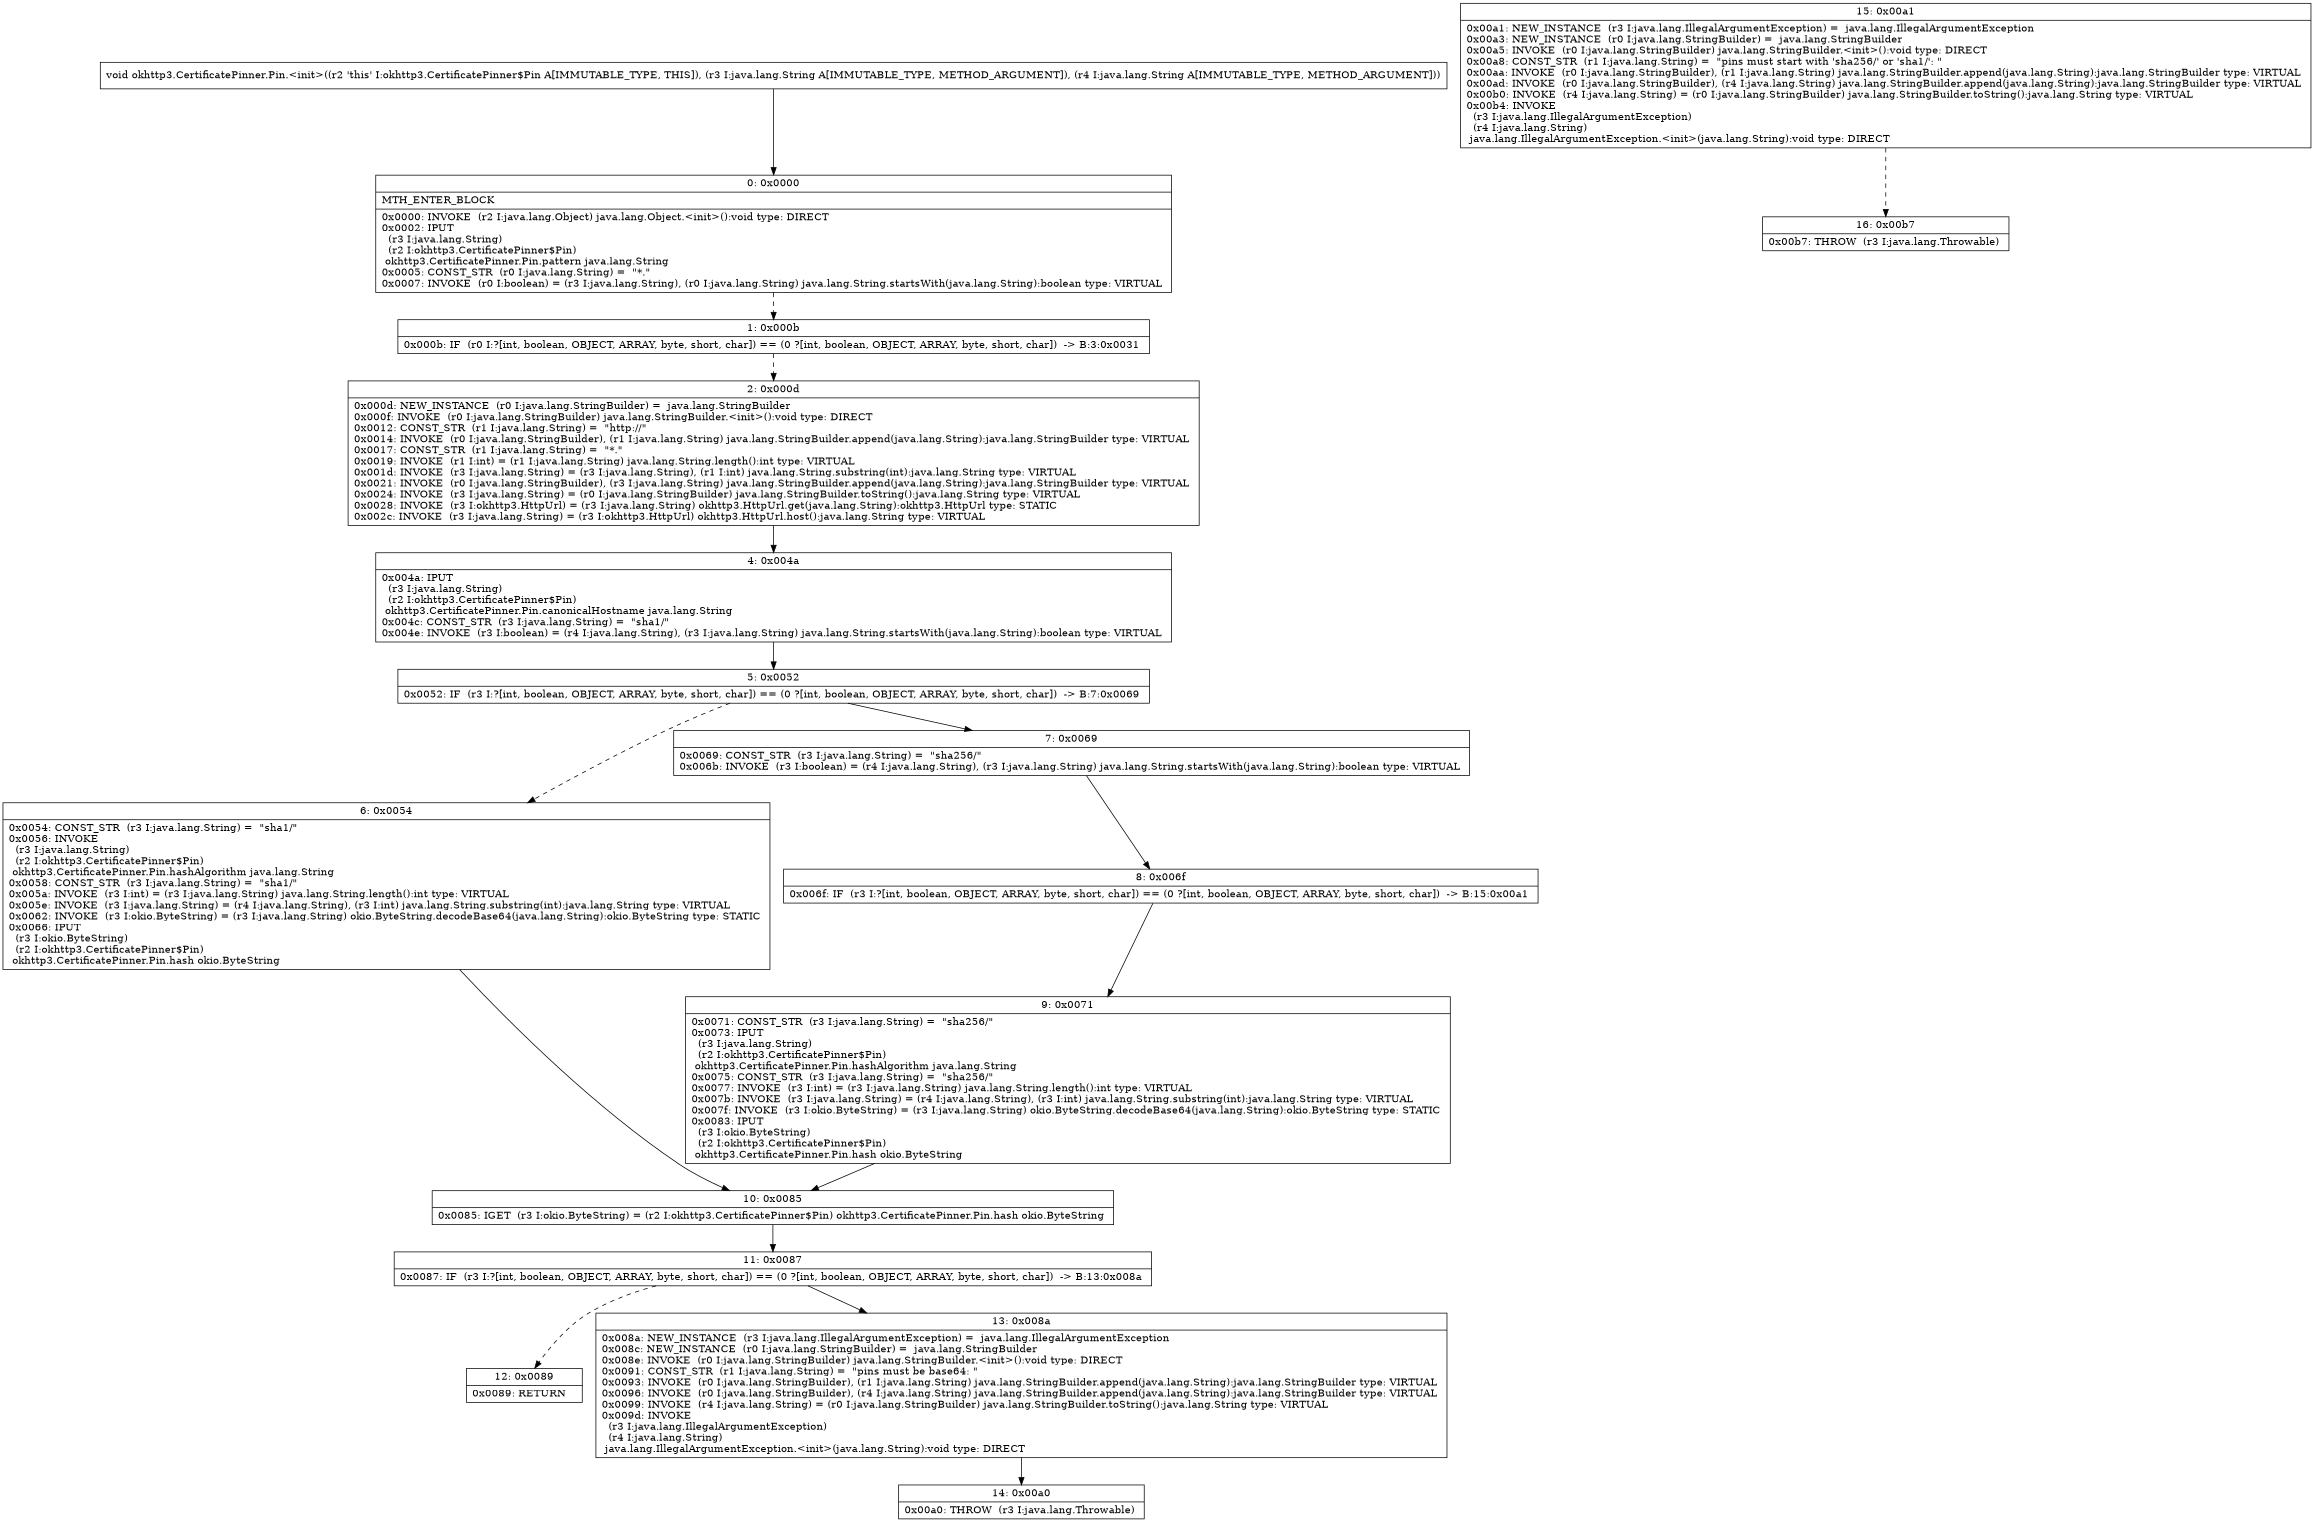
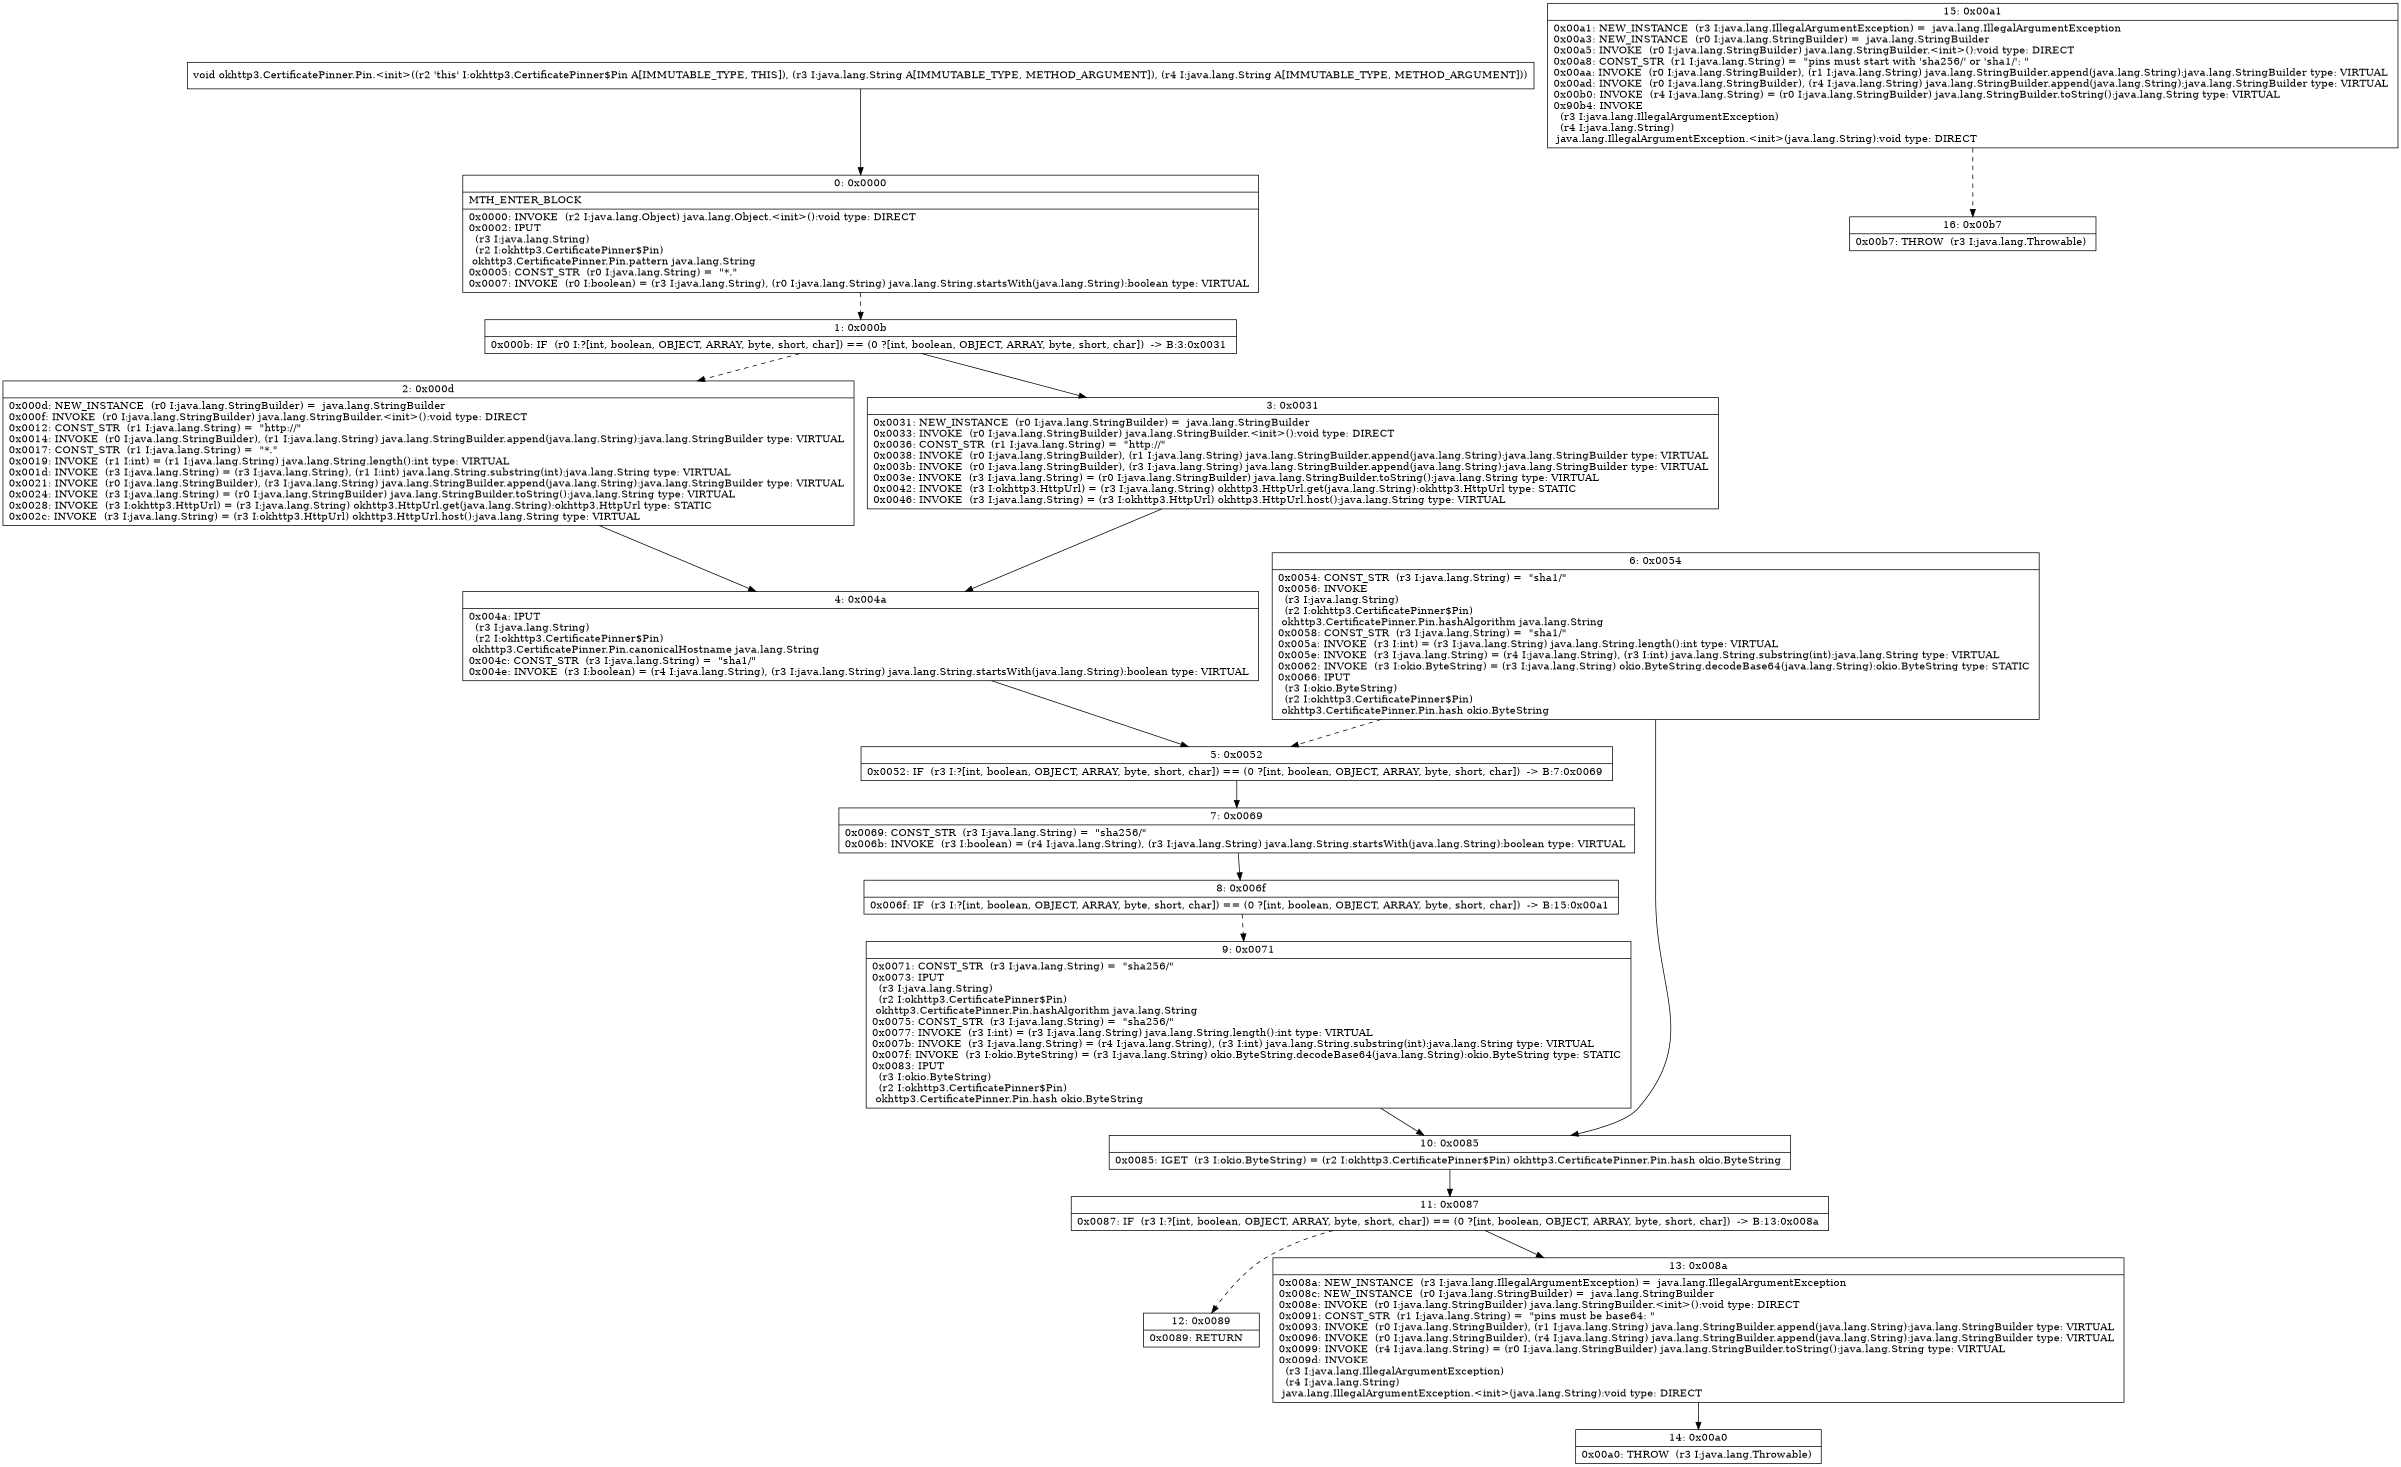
(1515, 106) -> (1602, 106)
none -> (1293, 453)
(630, 748) -> (1340, 732)
(1132, 947) -> (1243, 924)
